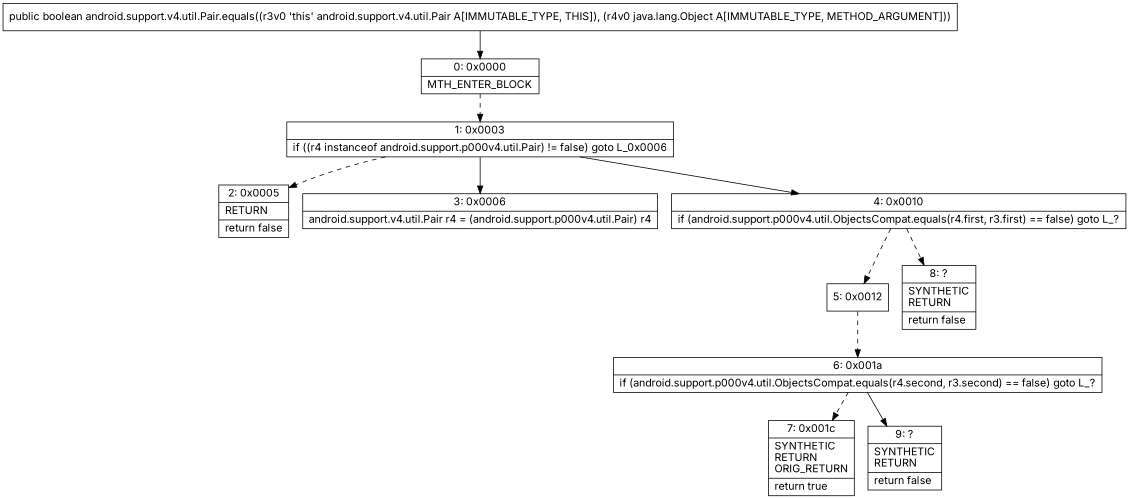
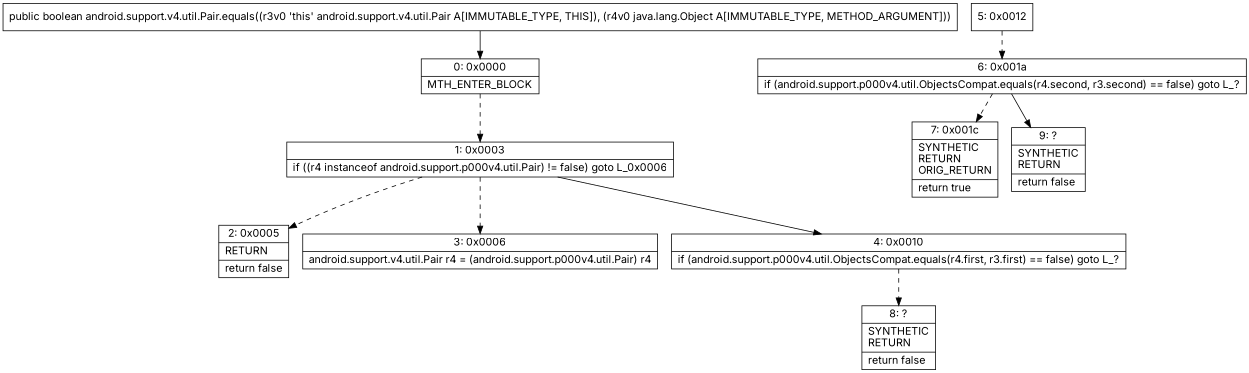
(480, 172) -> (480, 202)
(879, 253) -> none
